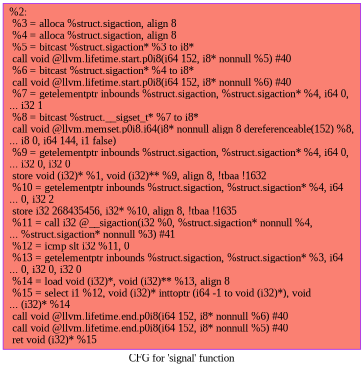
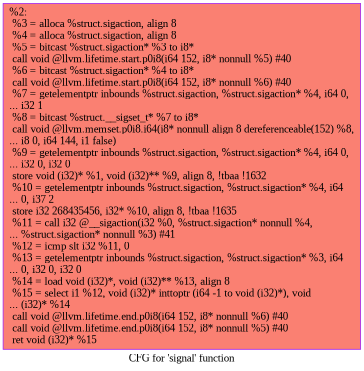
(32, 199) -> (32, 199)
